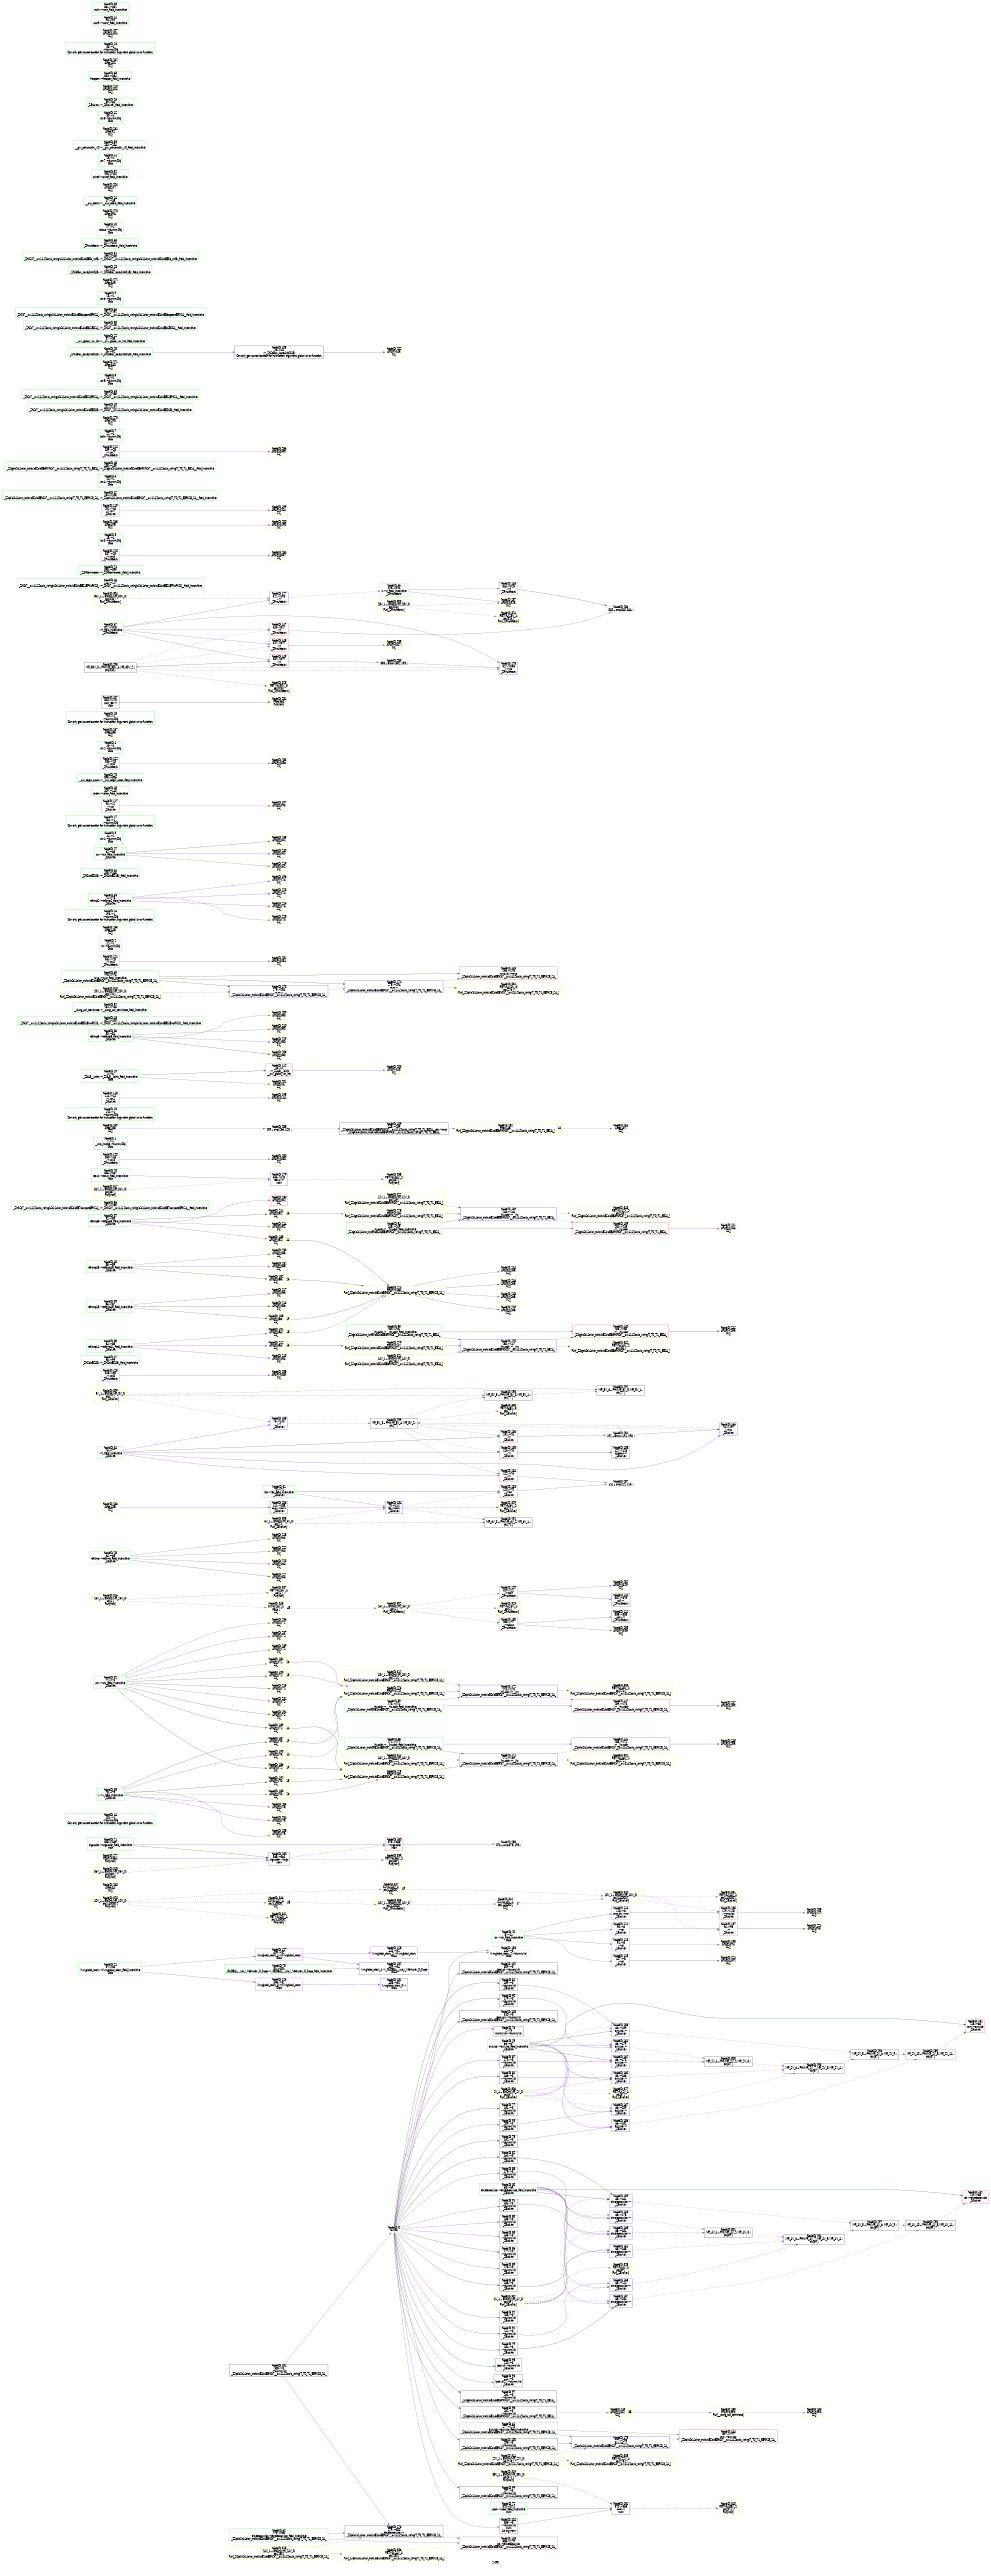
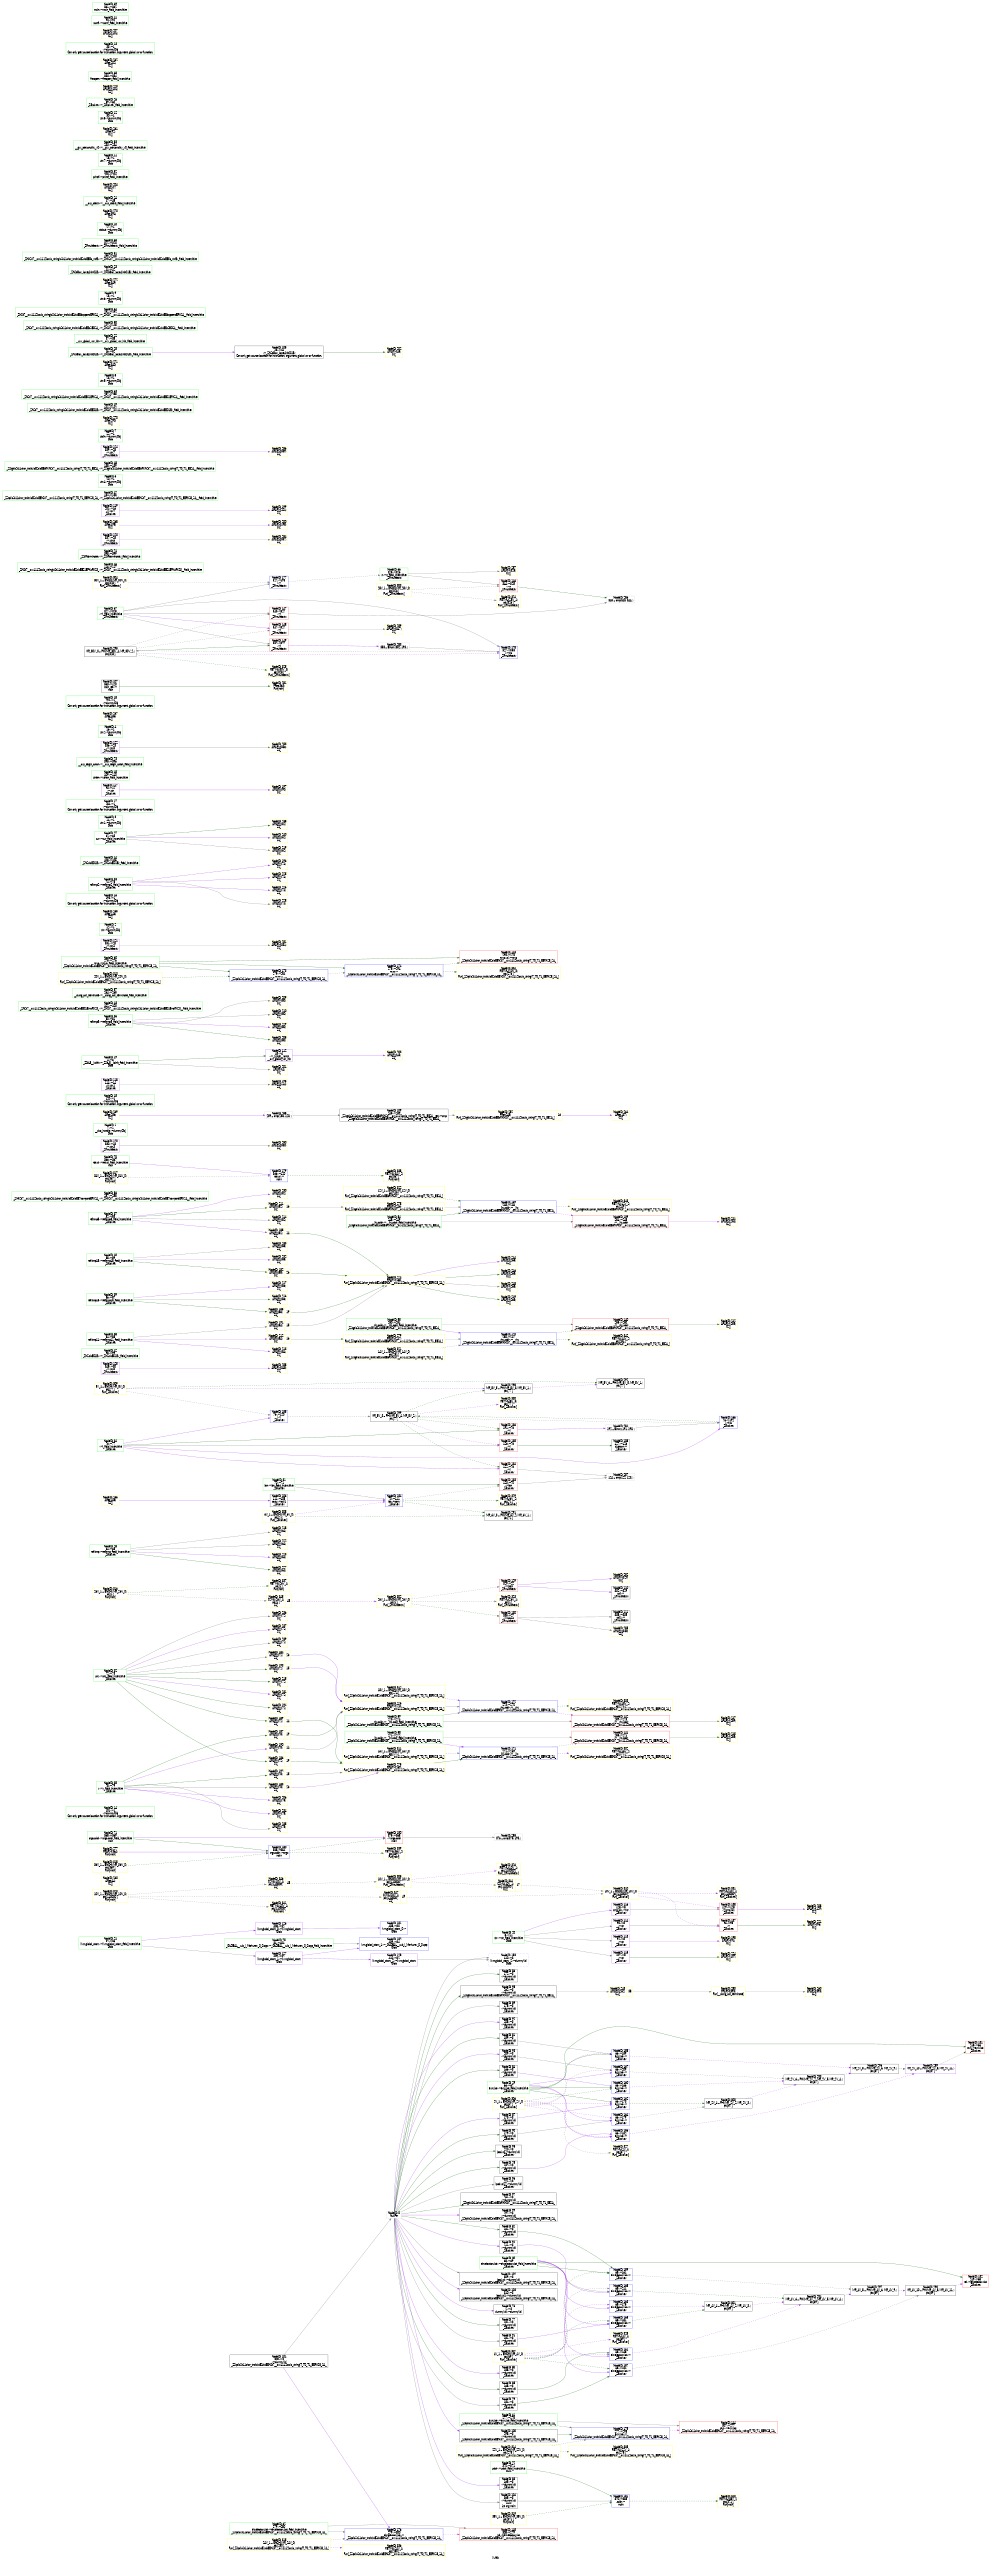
(110, 540) -> none
(455, 604) -> (455, 588)
(279, 1201) -> (279, 1194)
none -> (508, 1870)
(508, 2173) -> none
